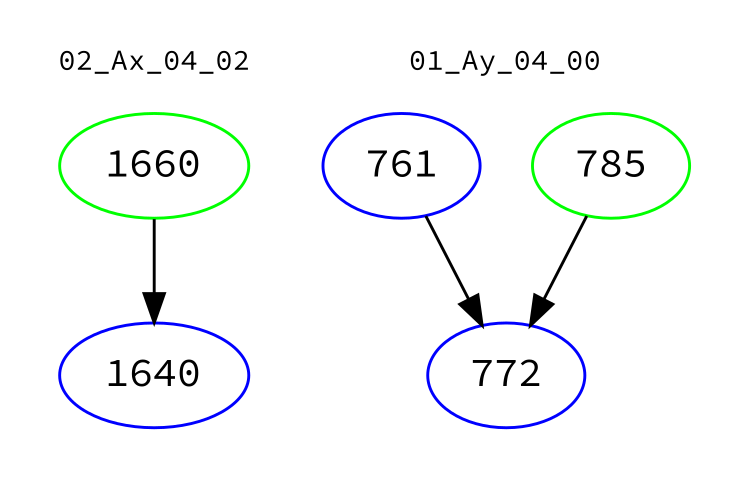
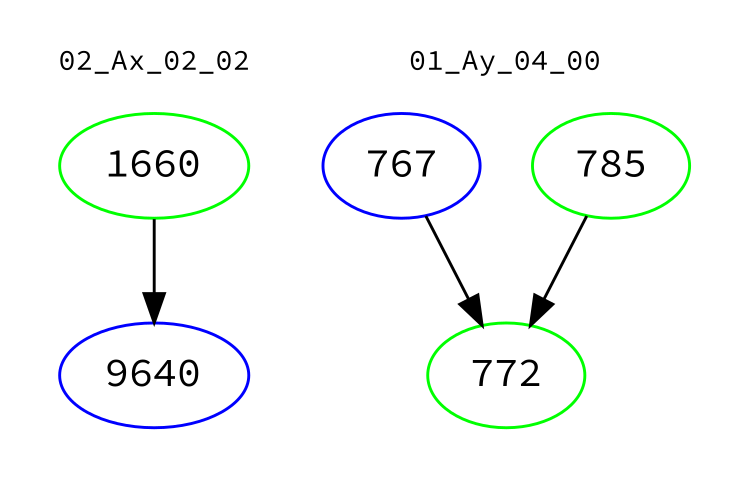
(156, 63) -> (156, 63)
(402, 166) -> (402, 166)
(154, 375) -> (154, 375)
(506, 375) -> (506, 375)
